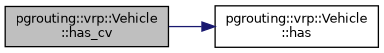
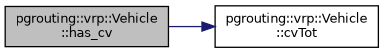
(297, 27) -> (297, 27)
